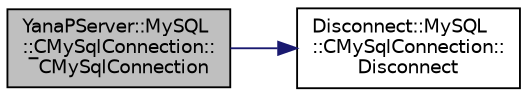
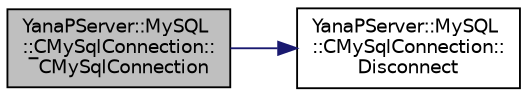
(409, 48) -> (409, 48)
